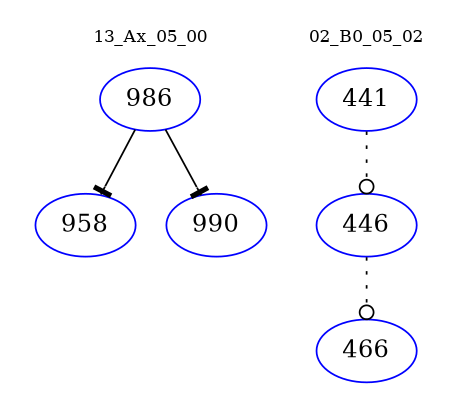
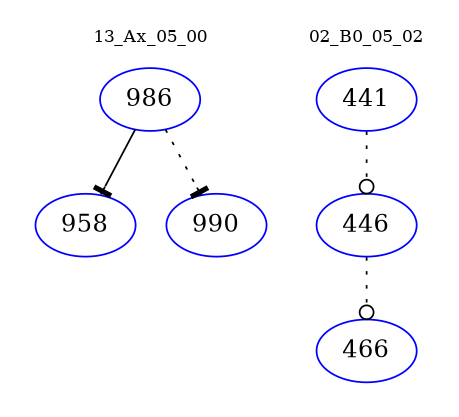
(181, 158) -> (181, 158)
